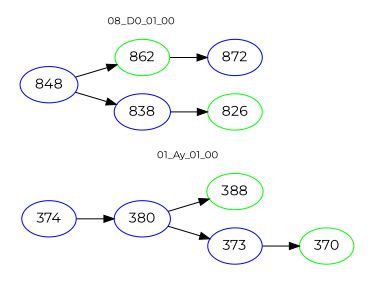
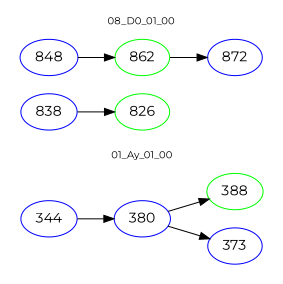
(91, 97) -> none
(49, 219) -> (49, 219)
(327, 246) -> none
